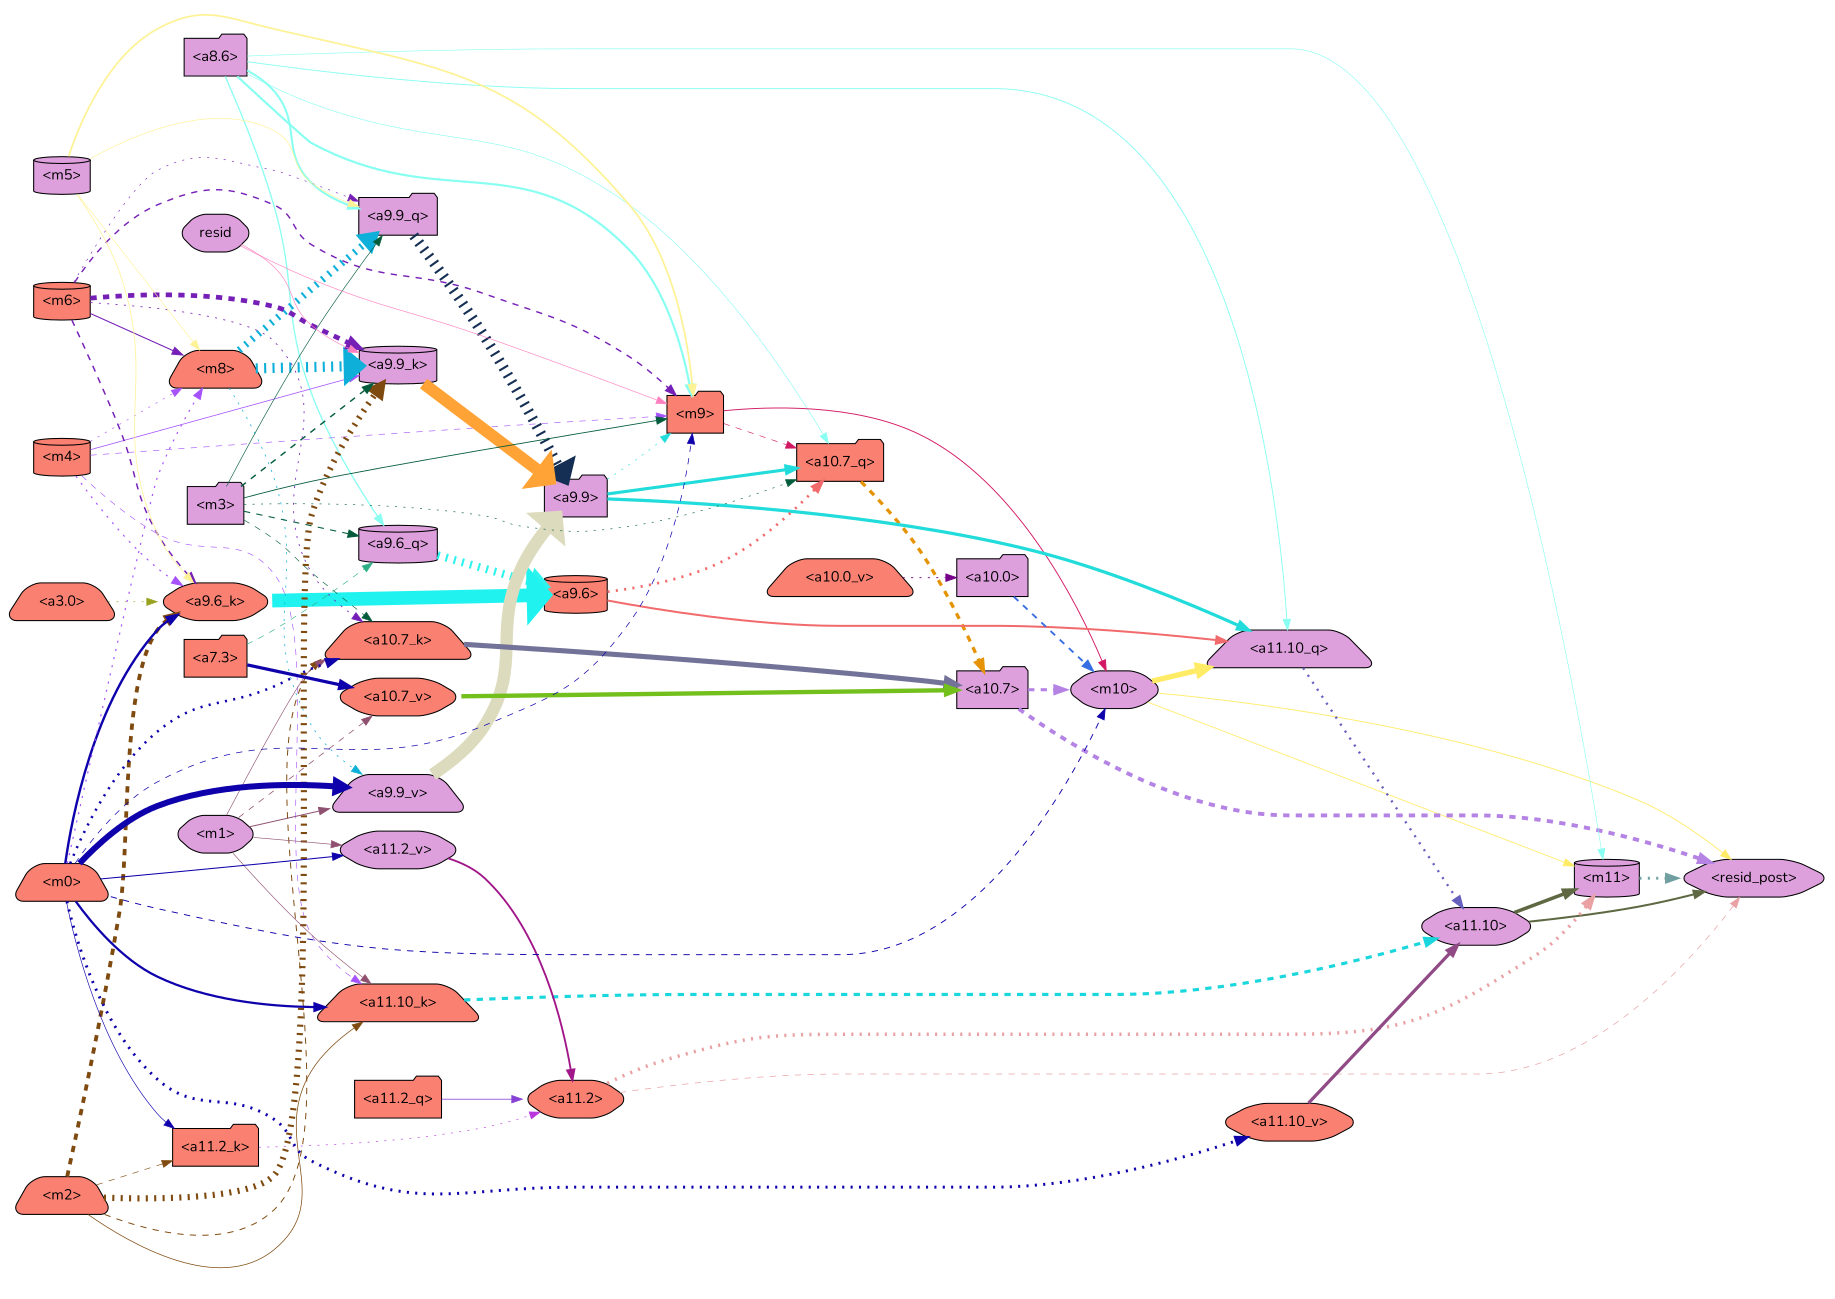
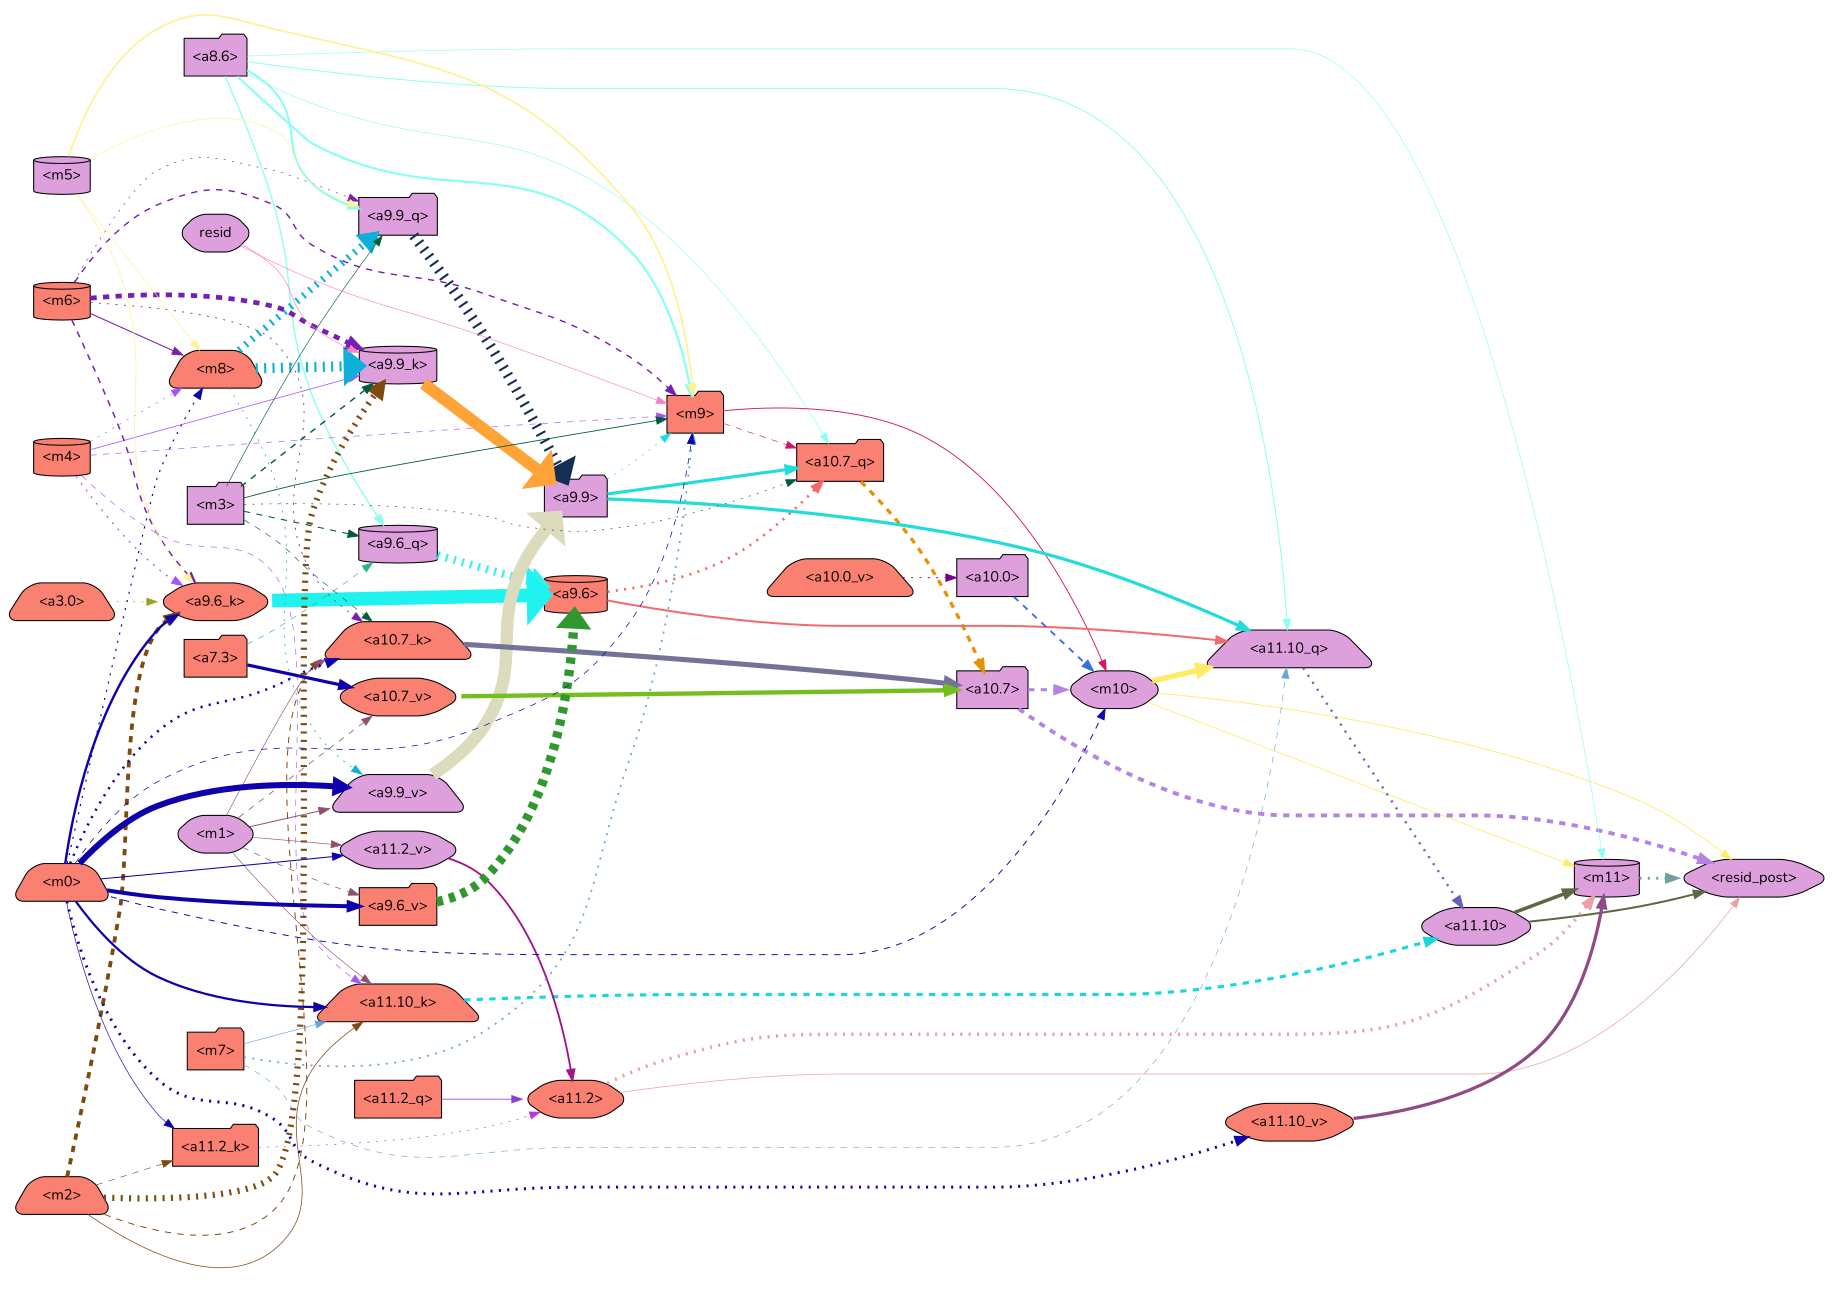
(121, 627) -> (121, 627)
none -> (398, 907)
(1372, 1036) -> (1521, 1062)
none -> (216, 1051)
(1206, 1074) -> (1206, 1074)
